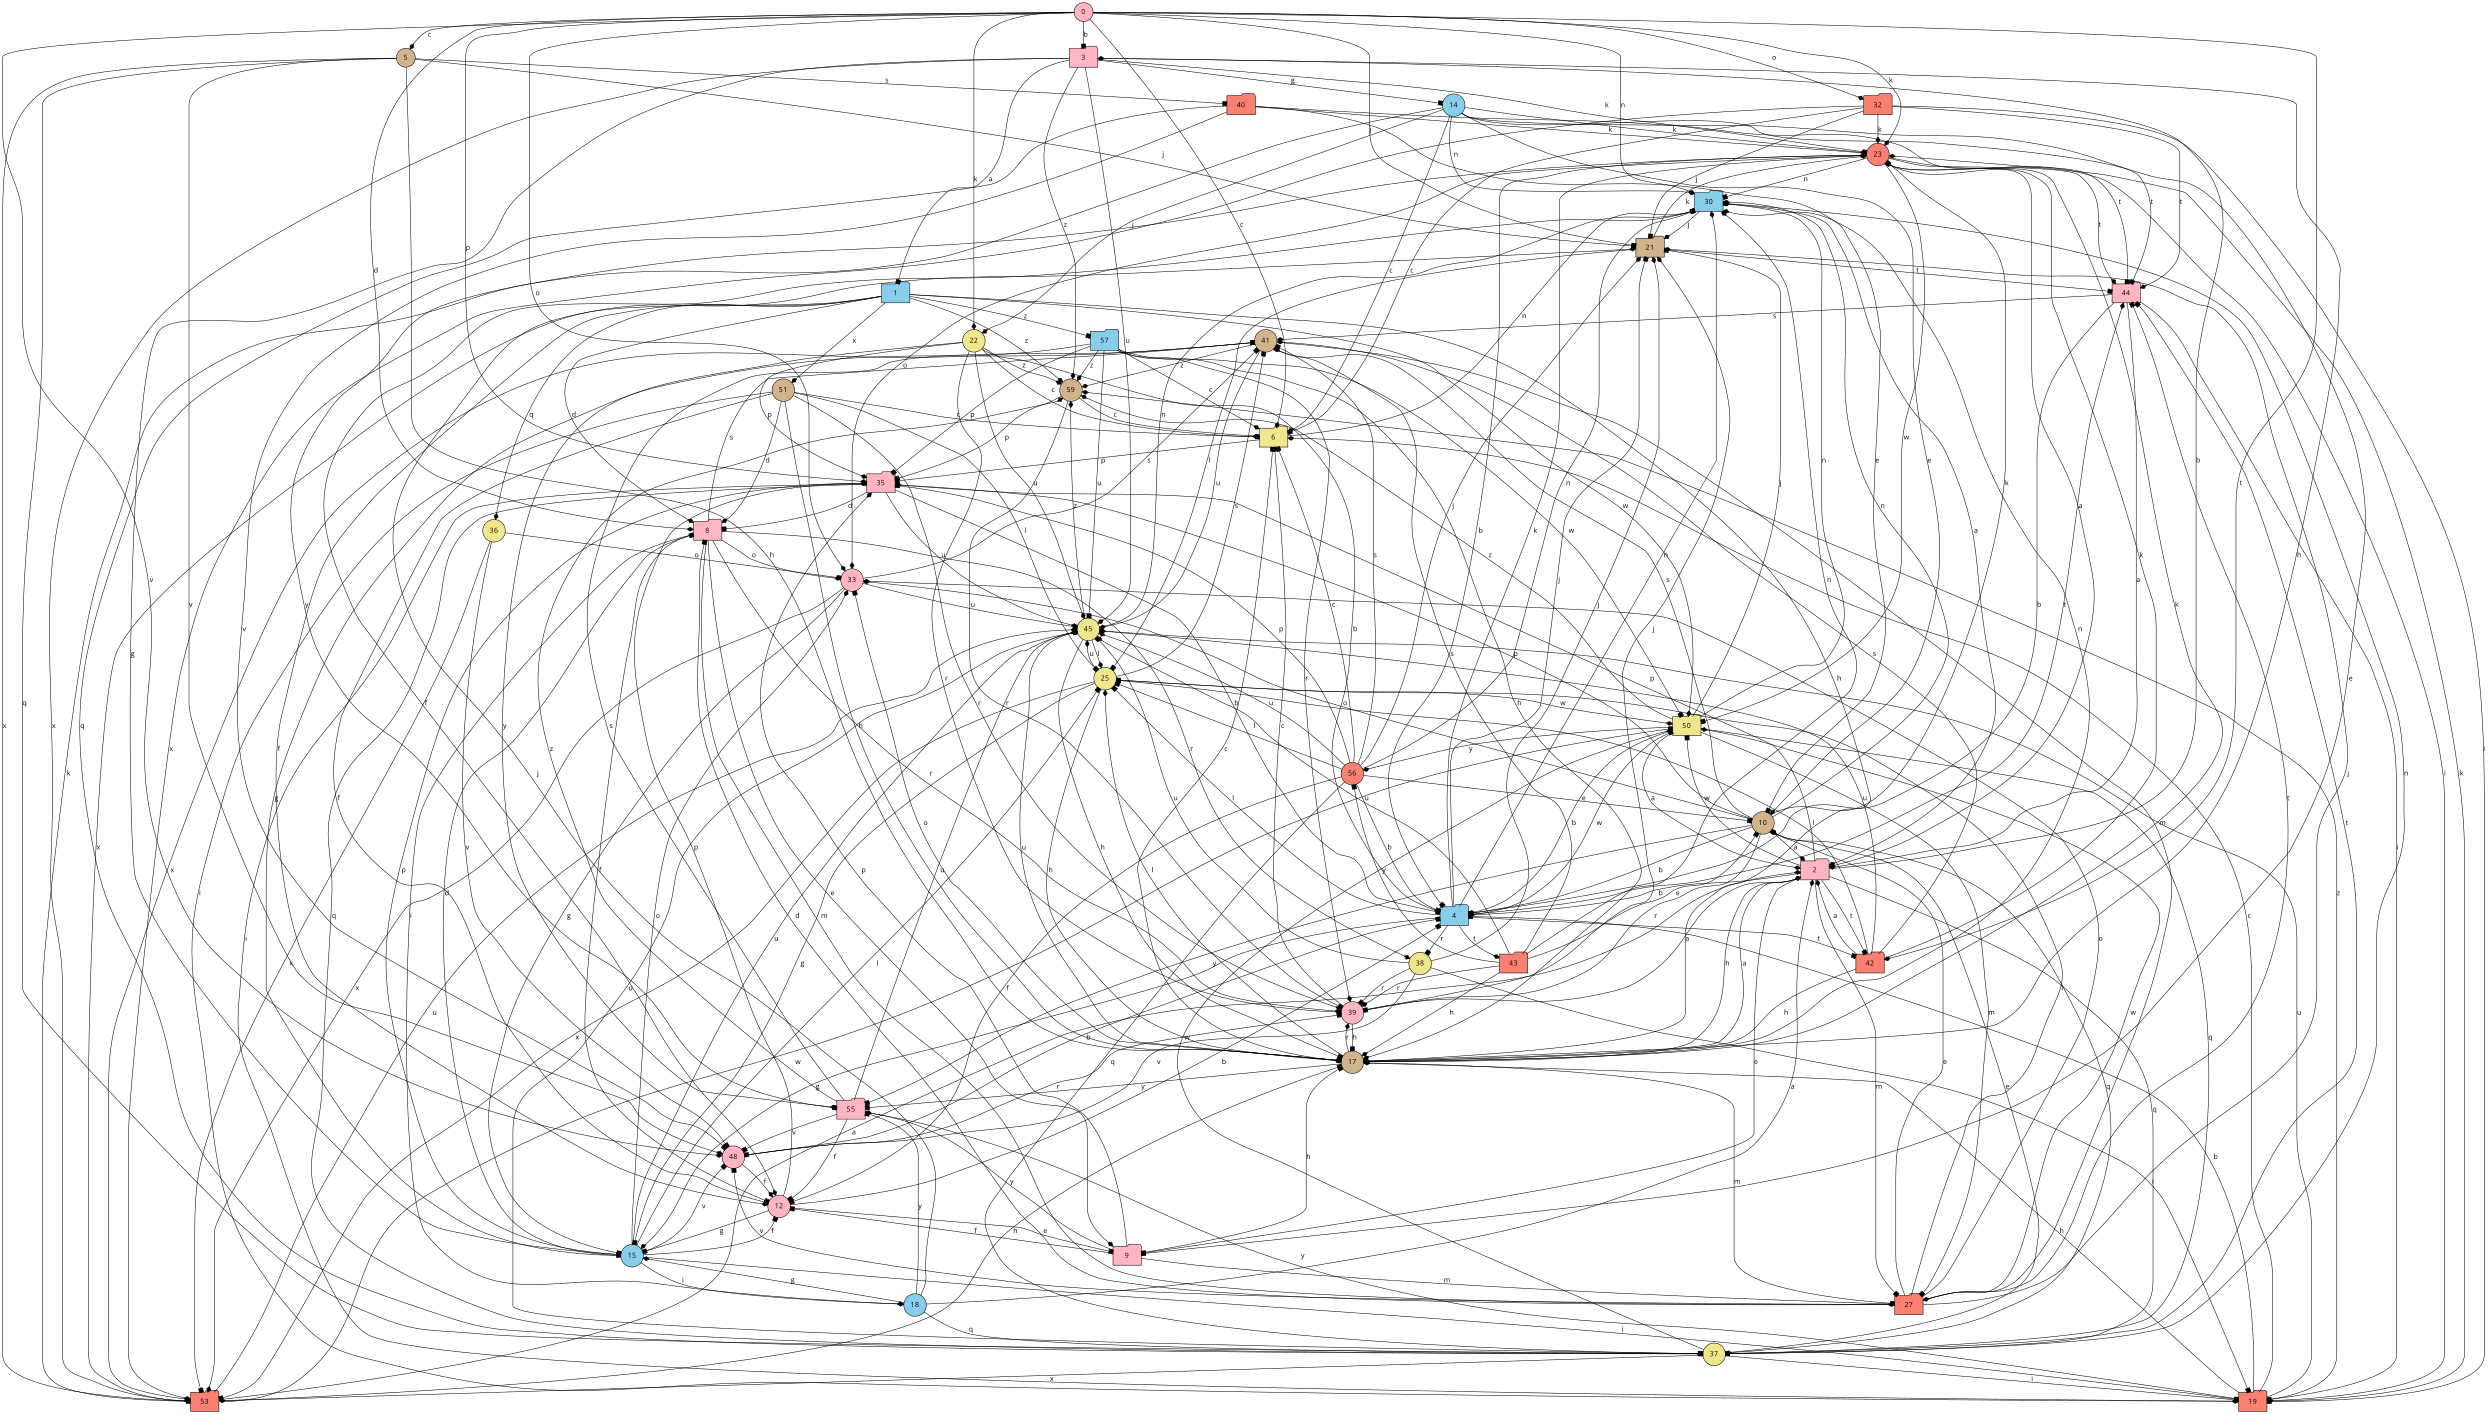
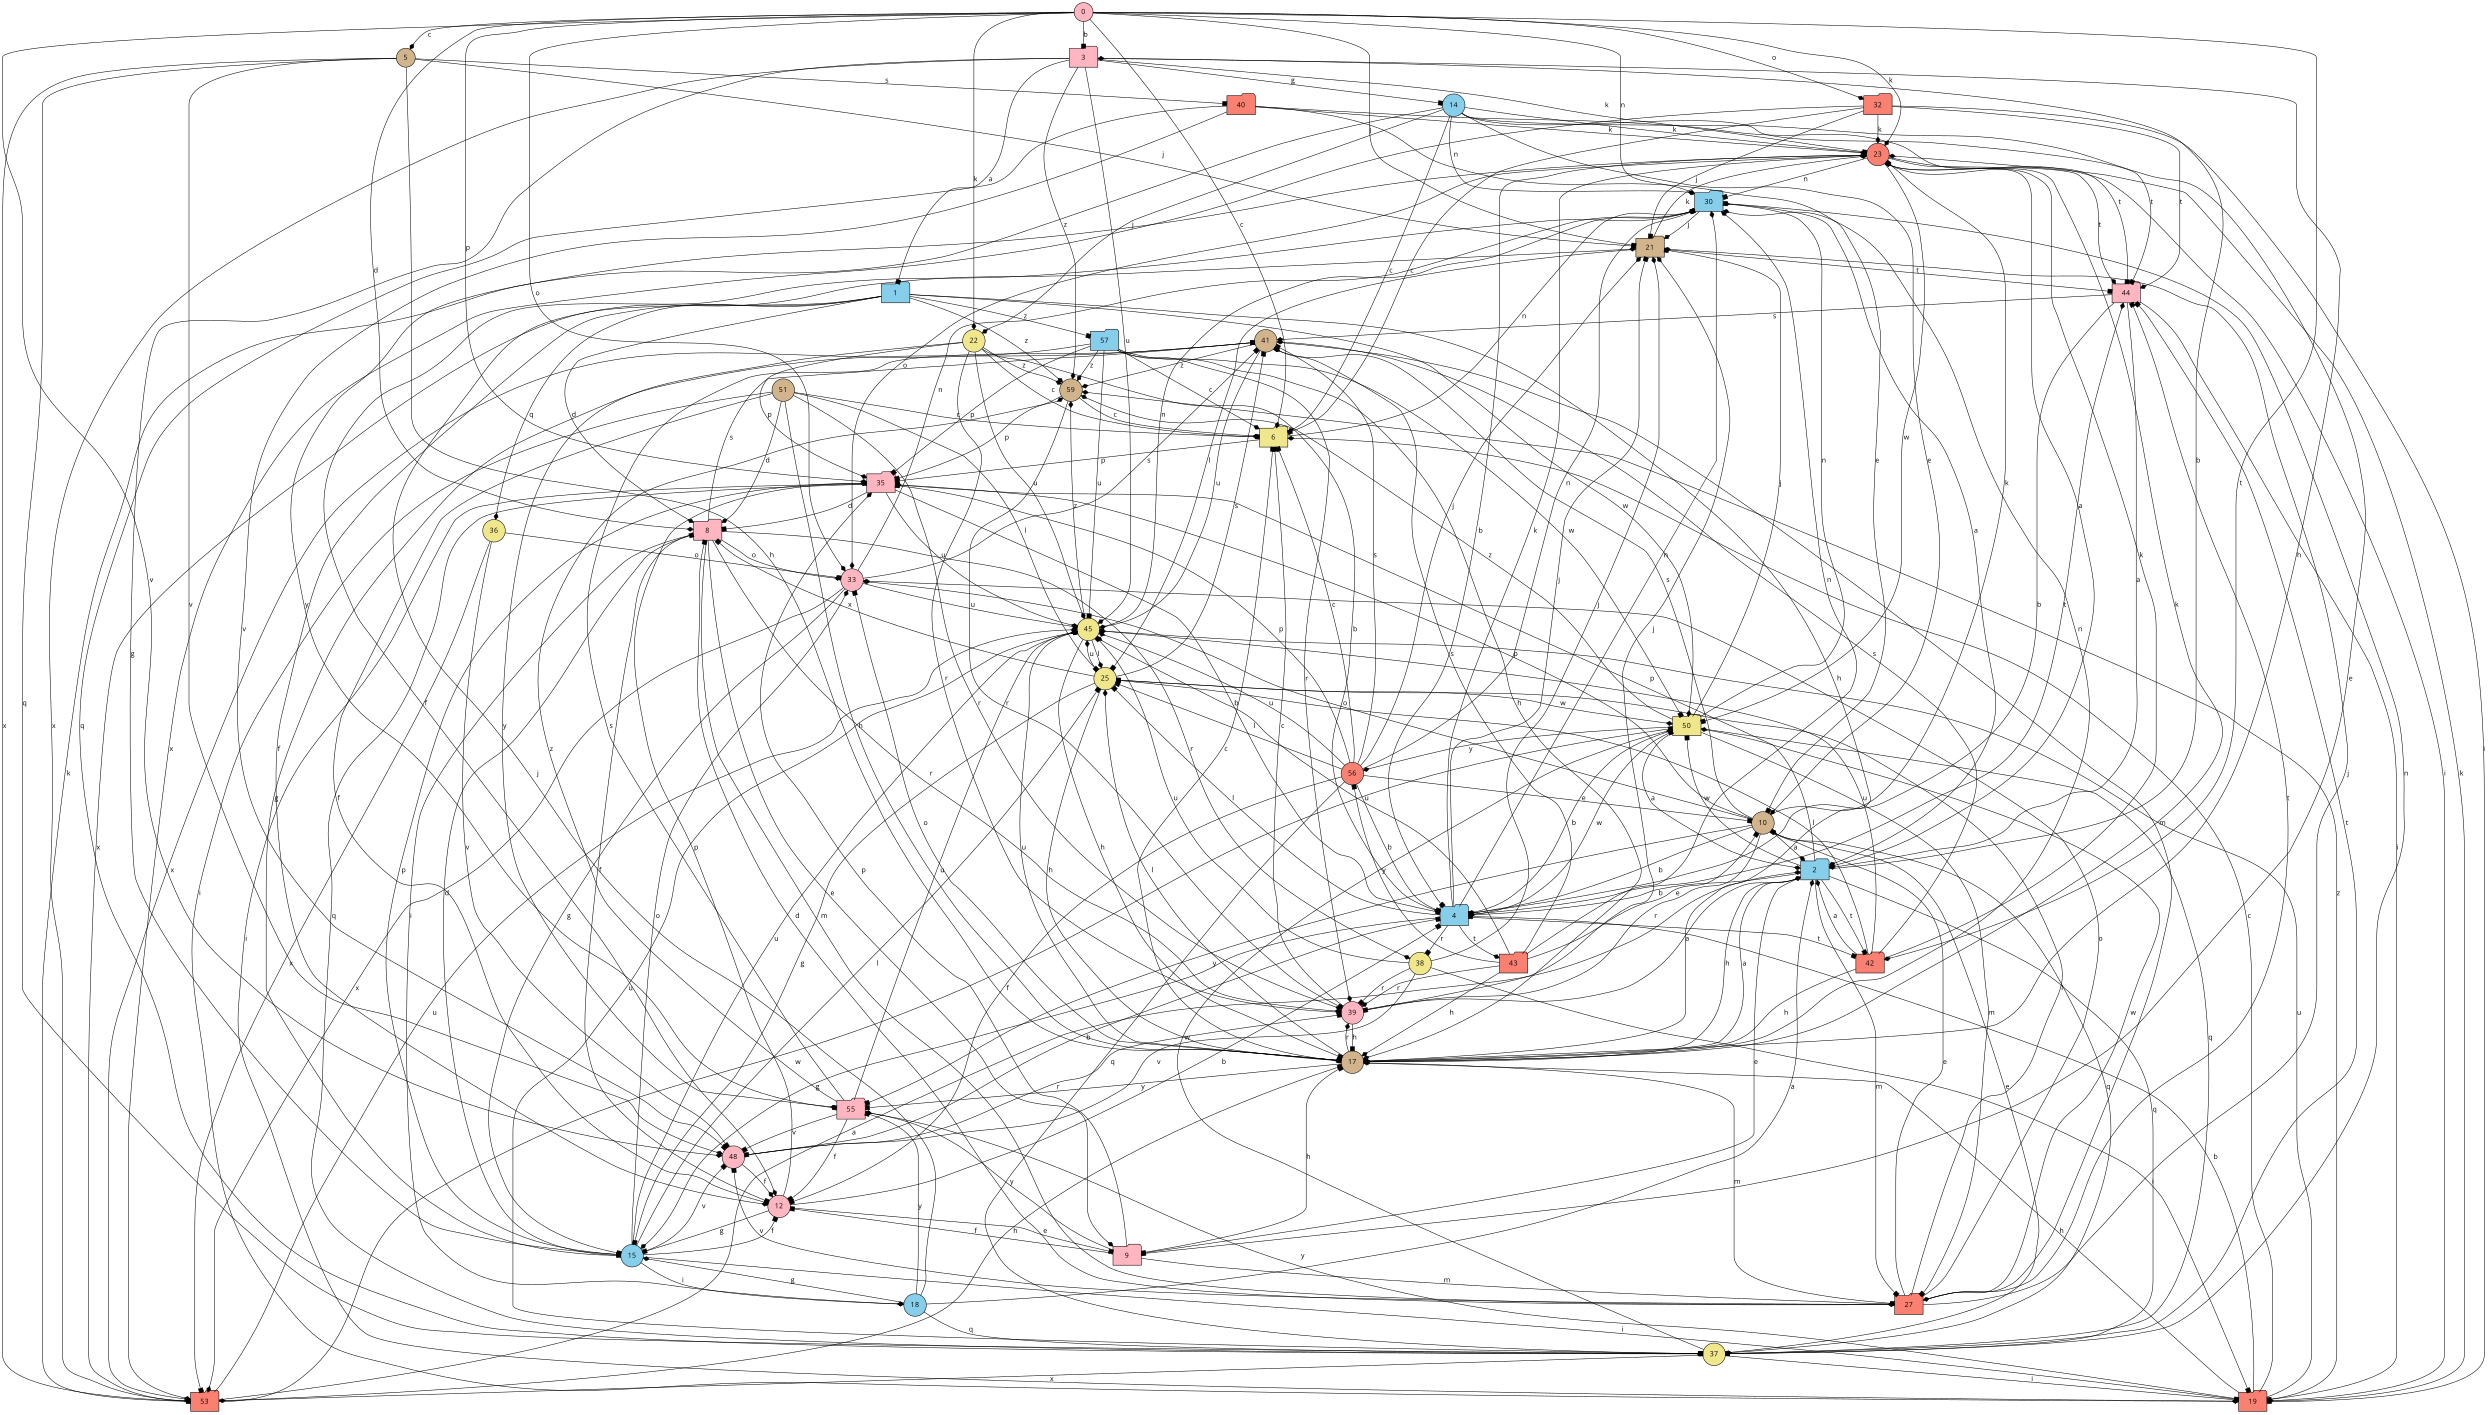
(841, 341) -> none
(1886, 517) -> (1194, 288)
(1815, 870) -> (1815, 870)
(628, 1003) -> (901, 627)
